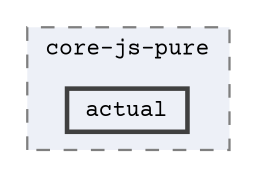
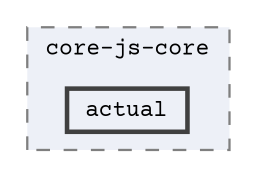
(128, 49) -> (128, 49)
